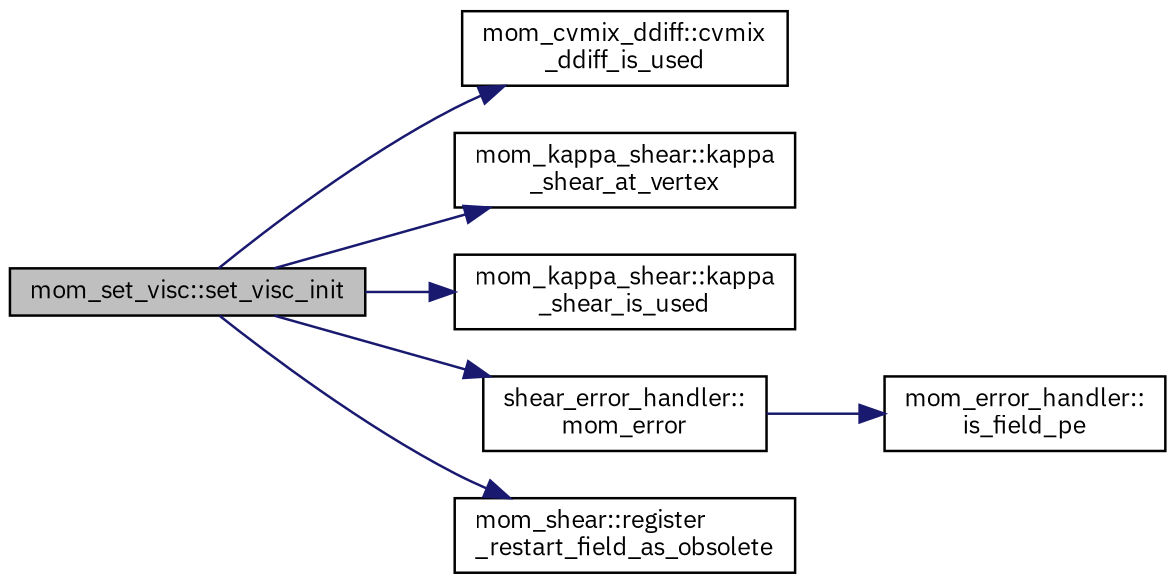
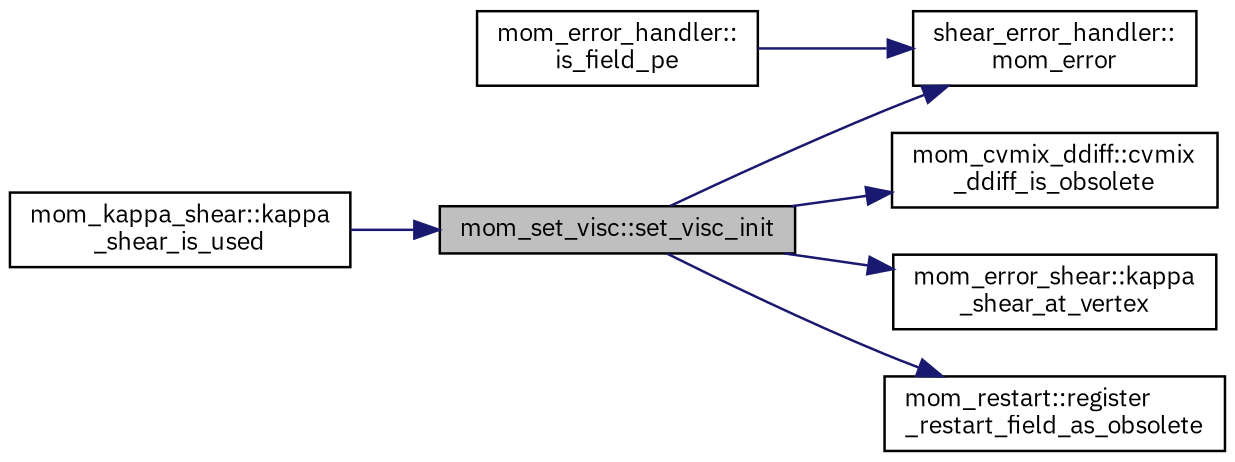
(625, 48) -> (1055, 170)
(625, 170) -> (1055, 292)
(397, 292) -> (382, 230)
(813, 414) -> (822, 48)
(625, 535) -> (1055, 414)
